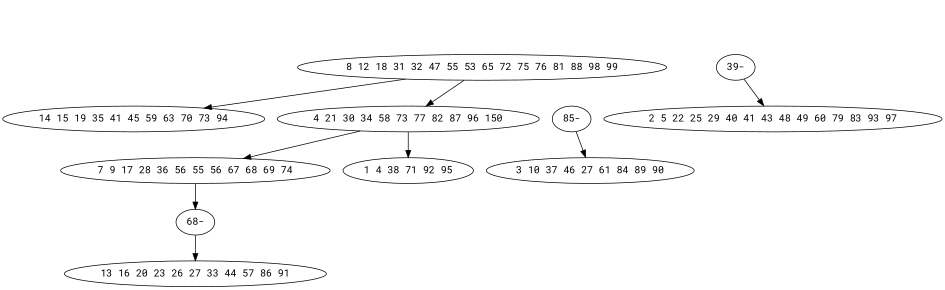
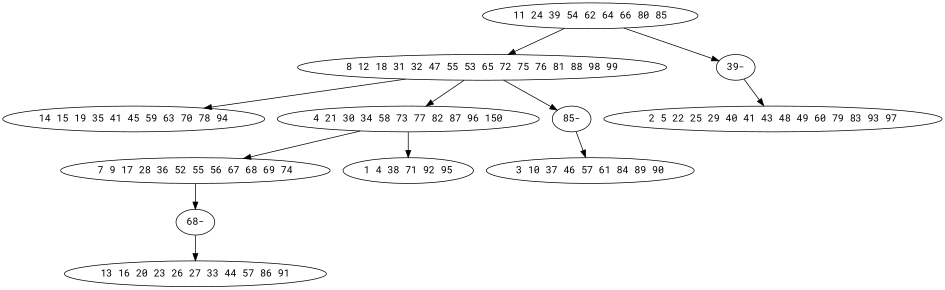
none -> (590, 16)
none -> (527, 93)
(134, 119) -> (134, 119)
(195, 171) -> (195, 171)
(590, 171) -> (590, 171)
